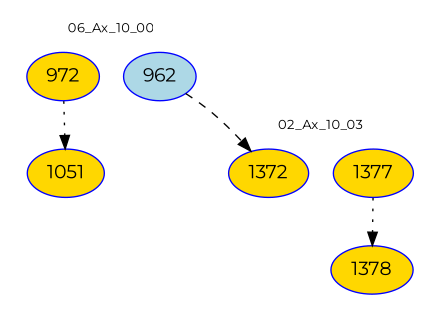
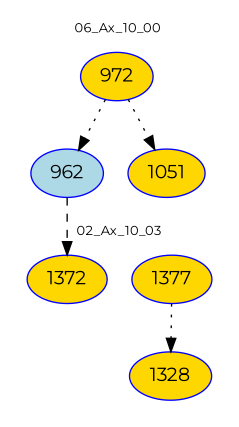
none -> (95, 119)
(372, 270) -> (171, 376)
